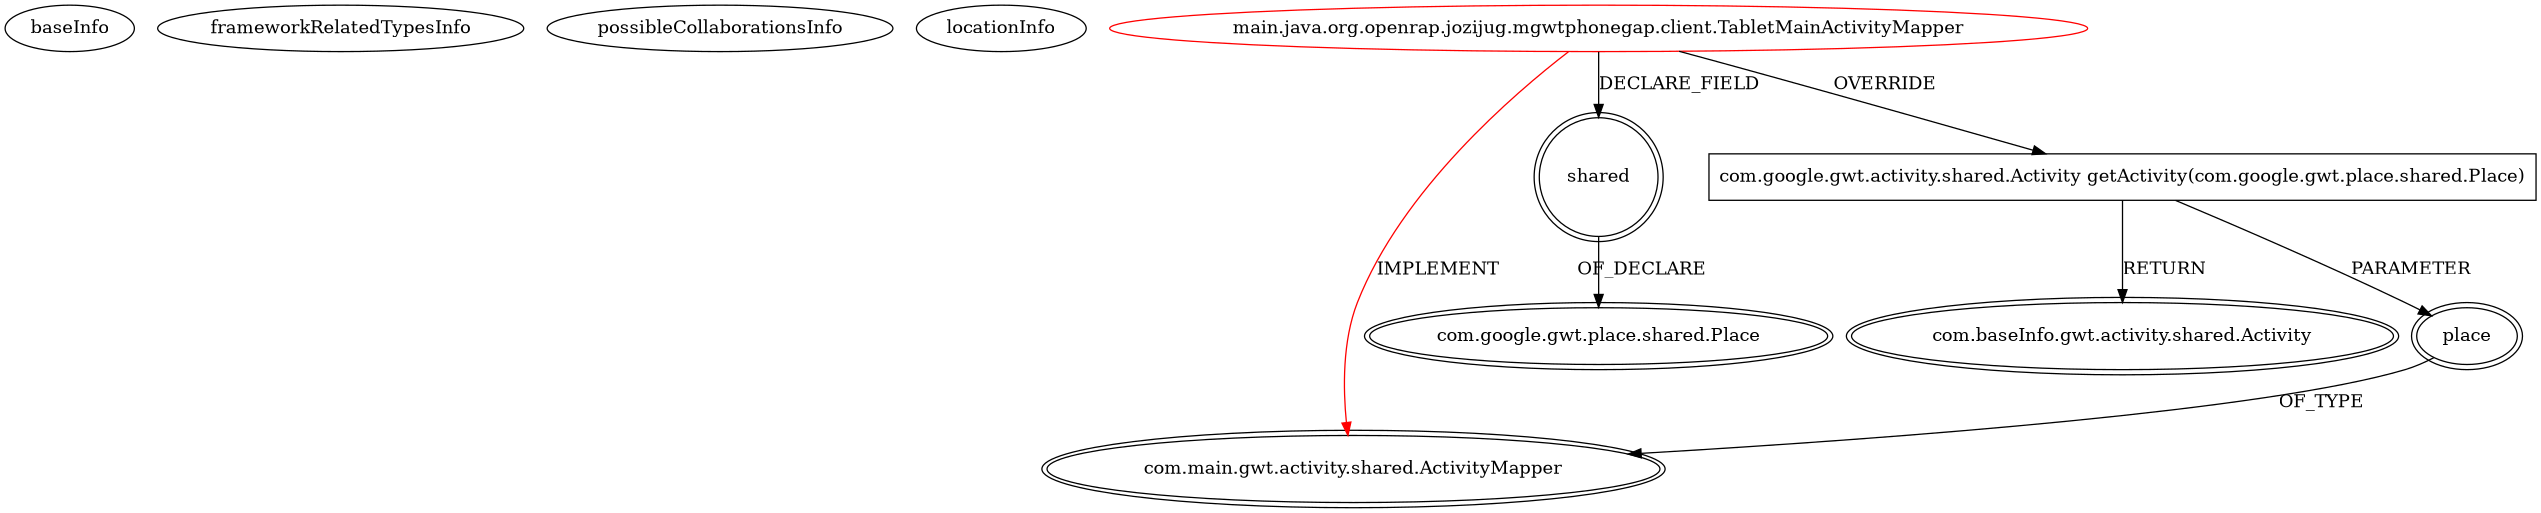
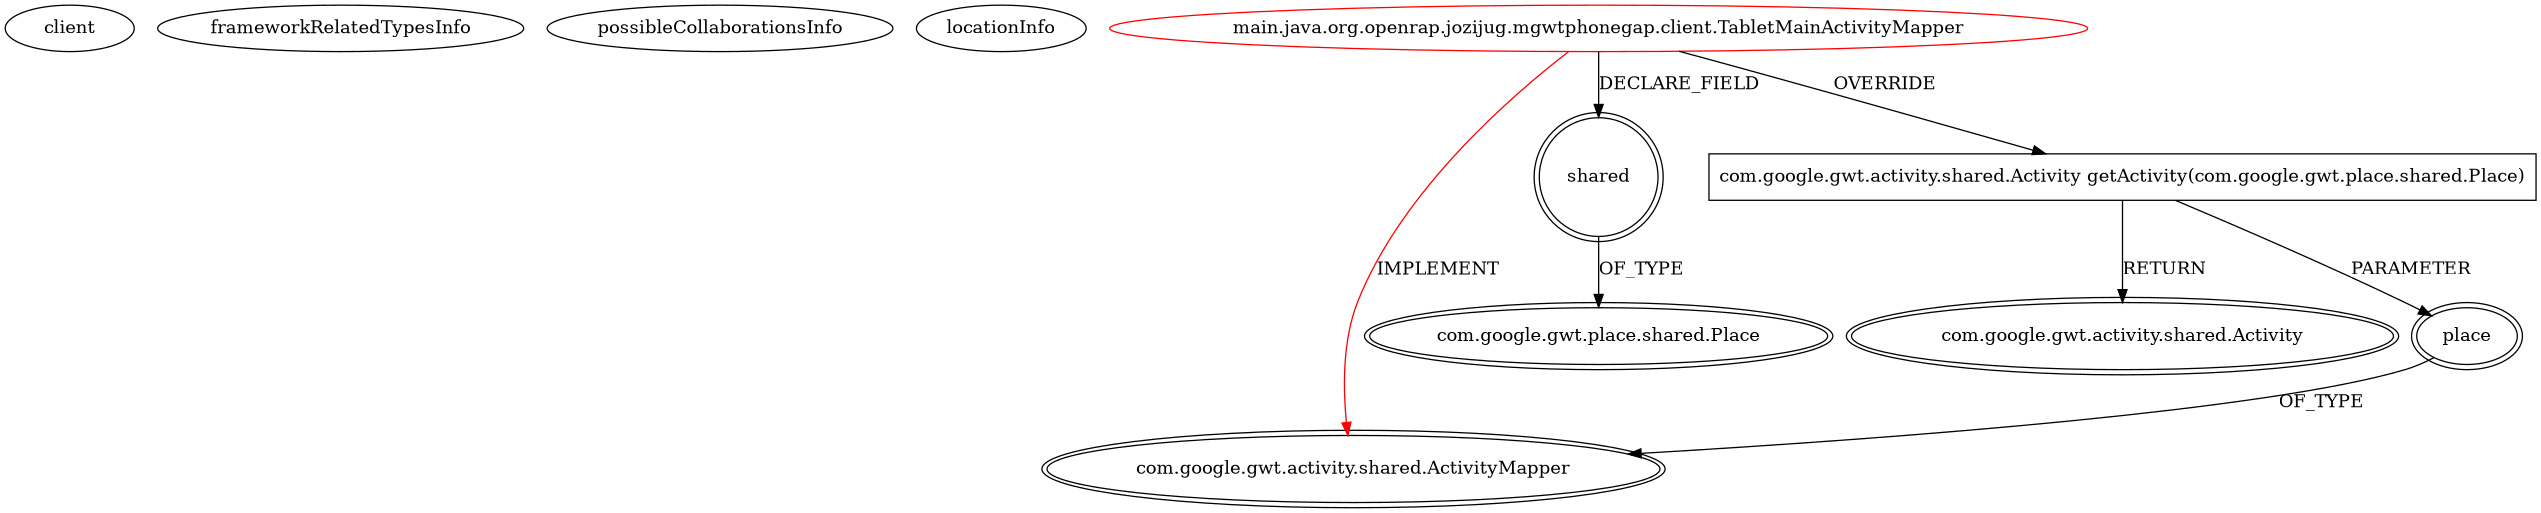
(70, 28) -> (70, 28)
(1642, 270) -> (1642, 270)
(2123, 336) -> (2123, 336)
(1354, 469) -> (1354, 469)
